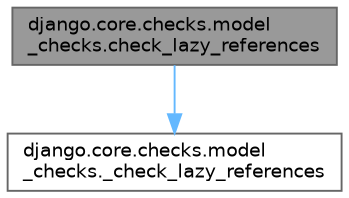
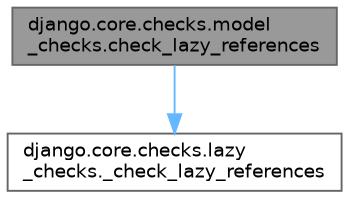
(175, 162) -> (175, 162)
